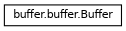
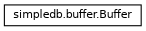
(63, 15) -> (73, 15)
